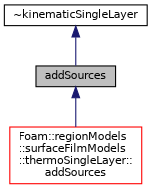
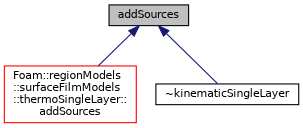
(76, 51) -> (192, 59)
